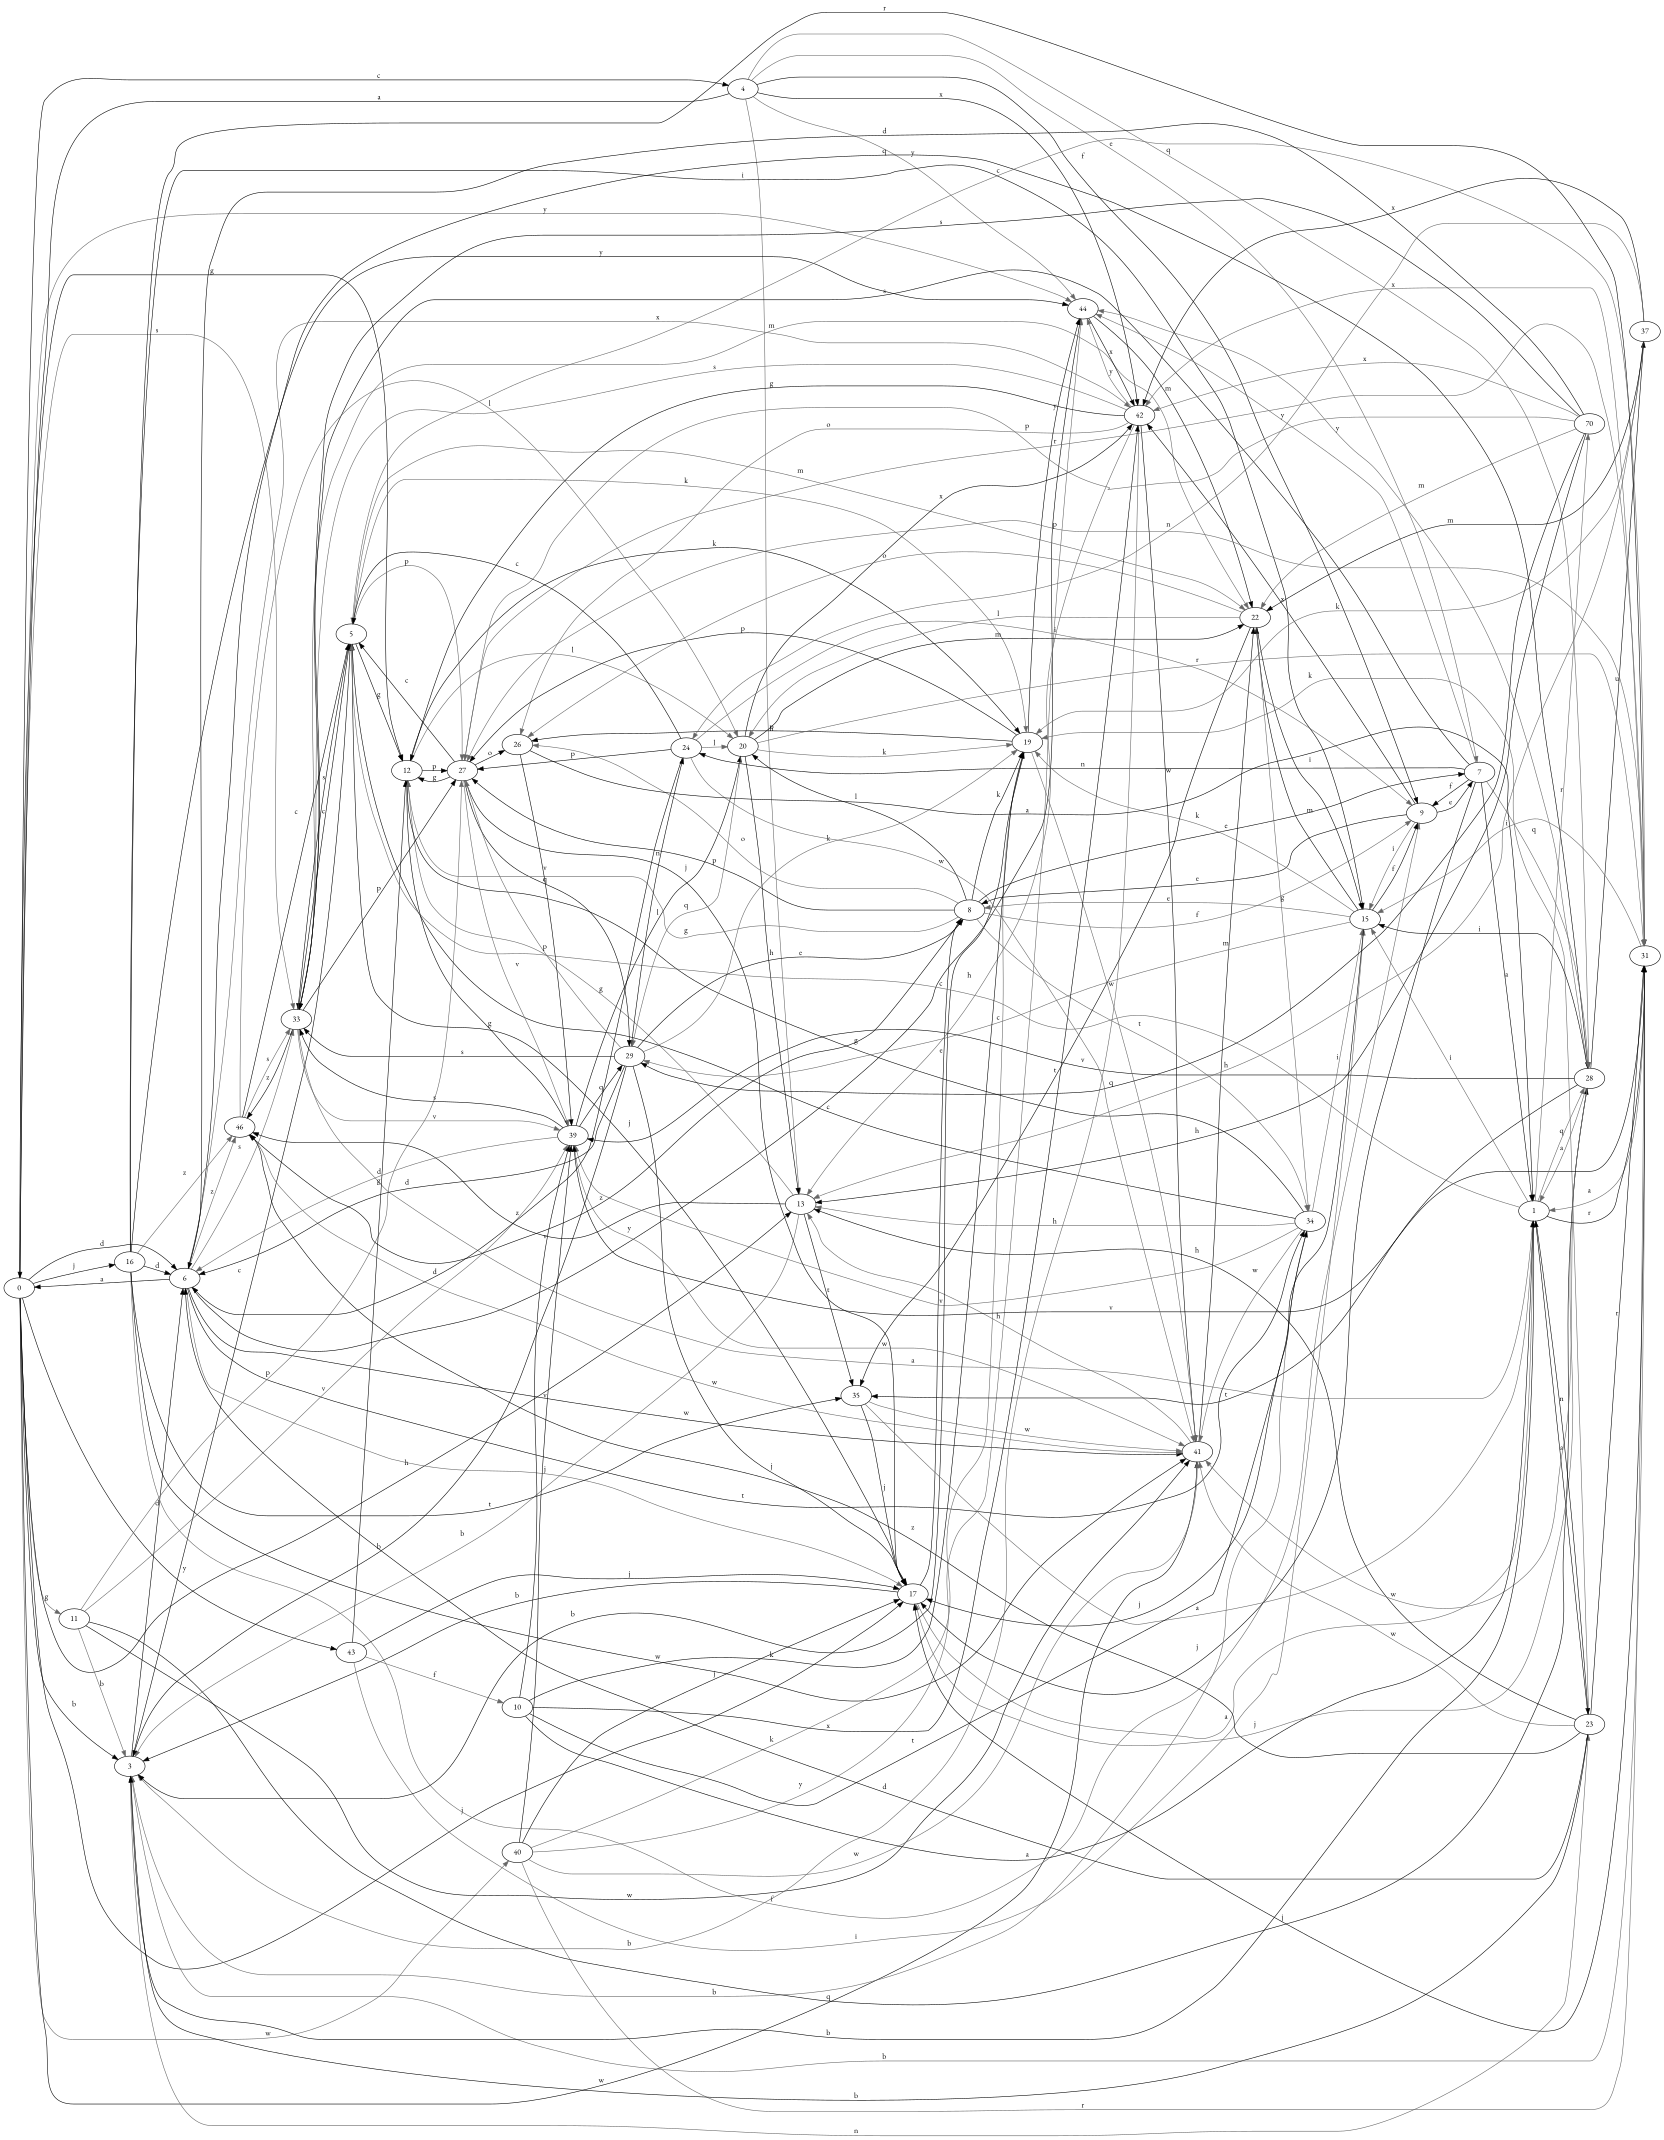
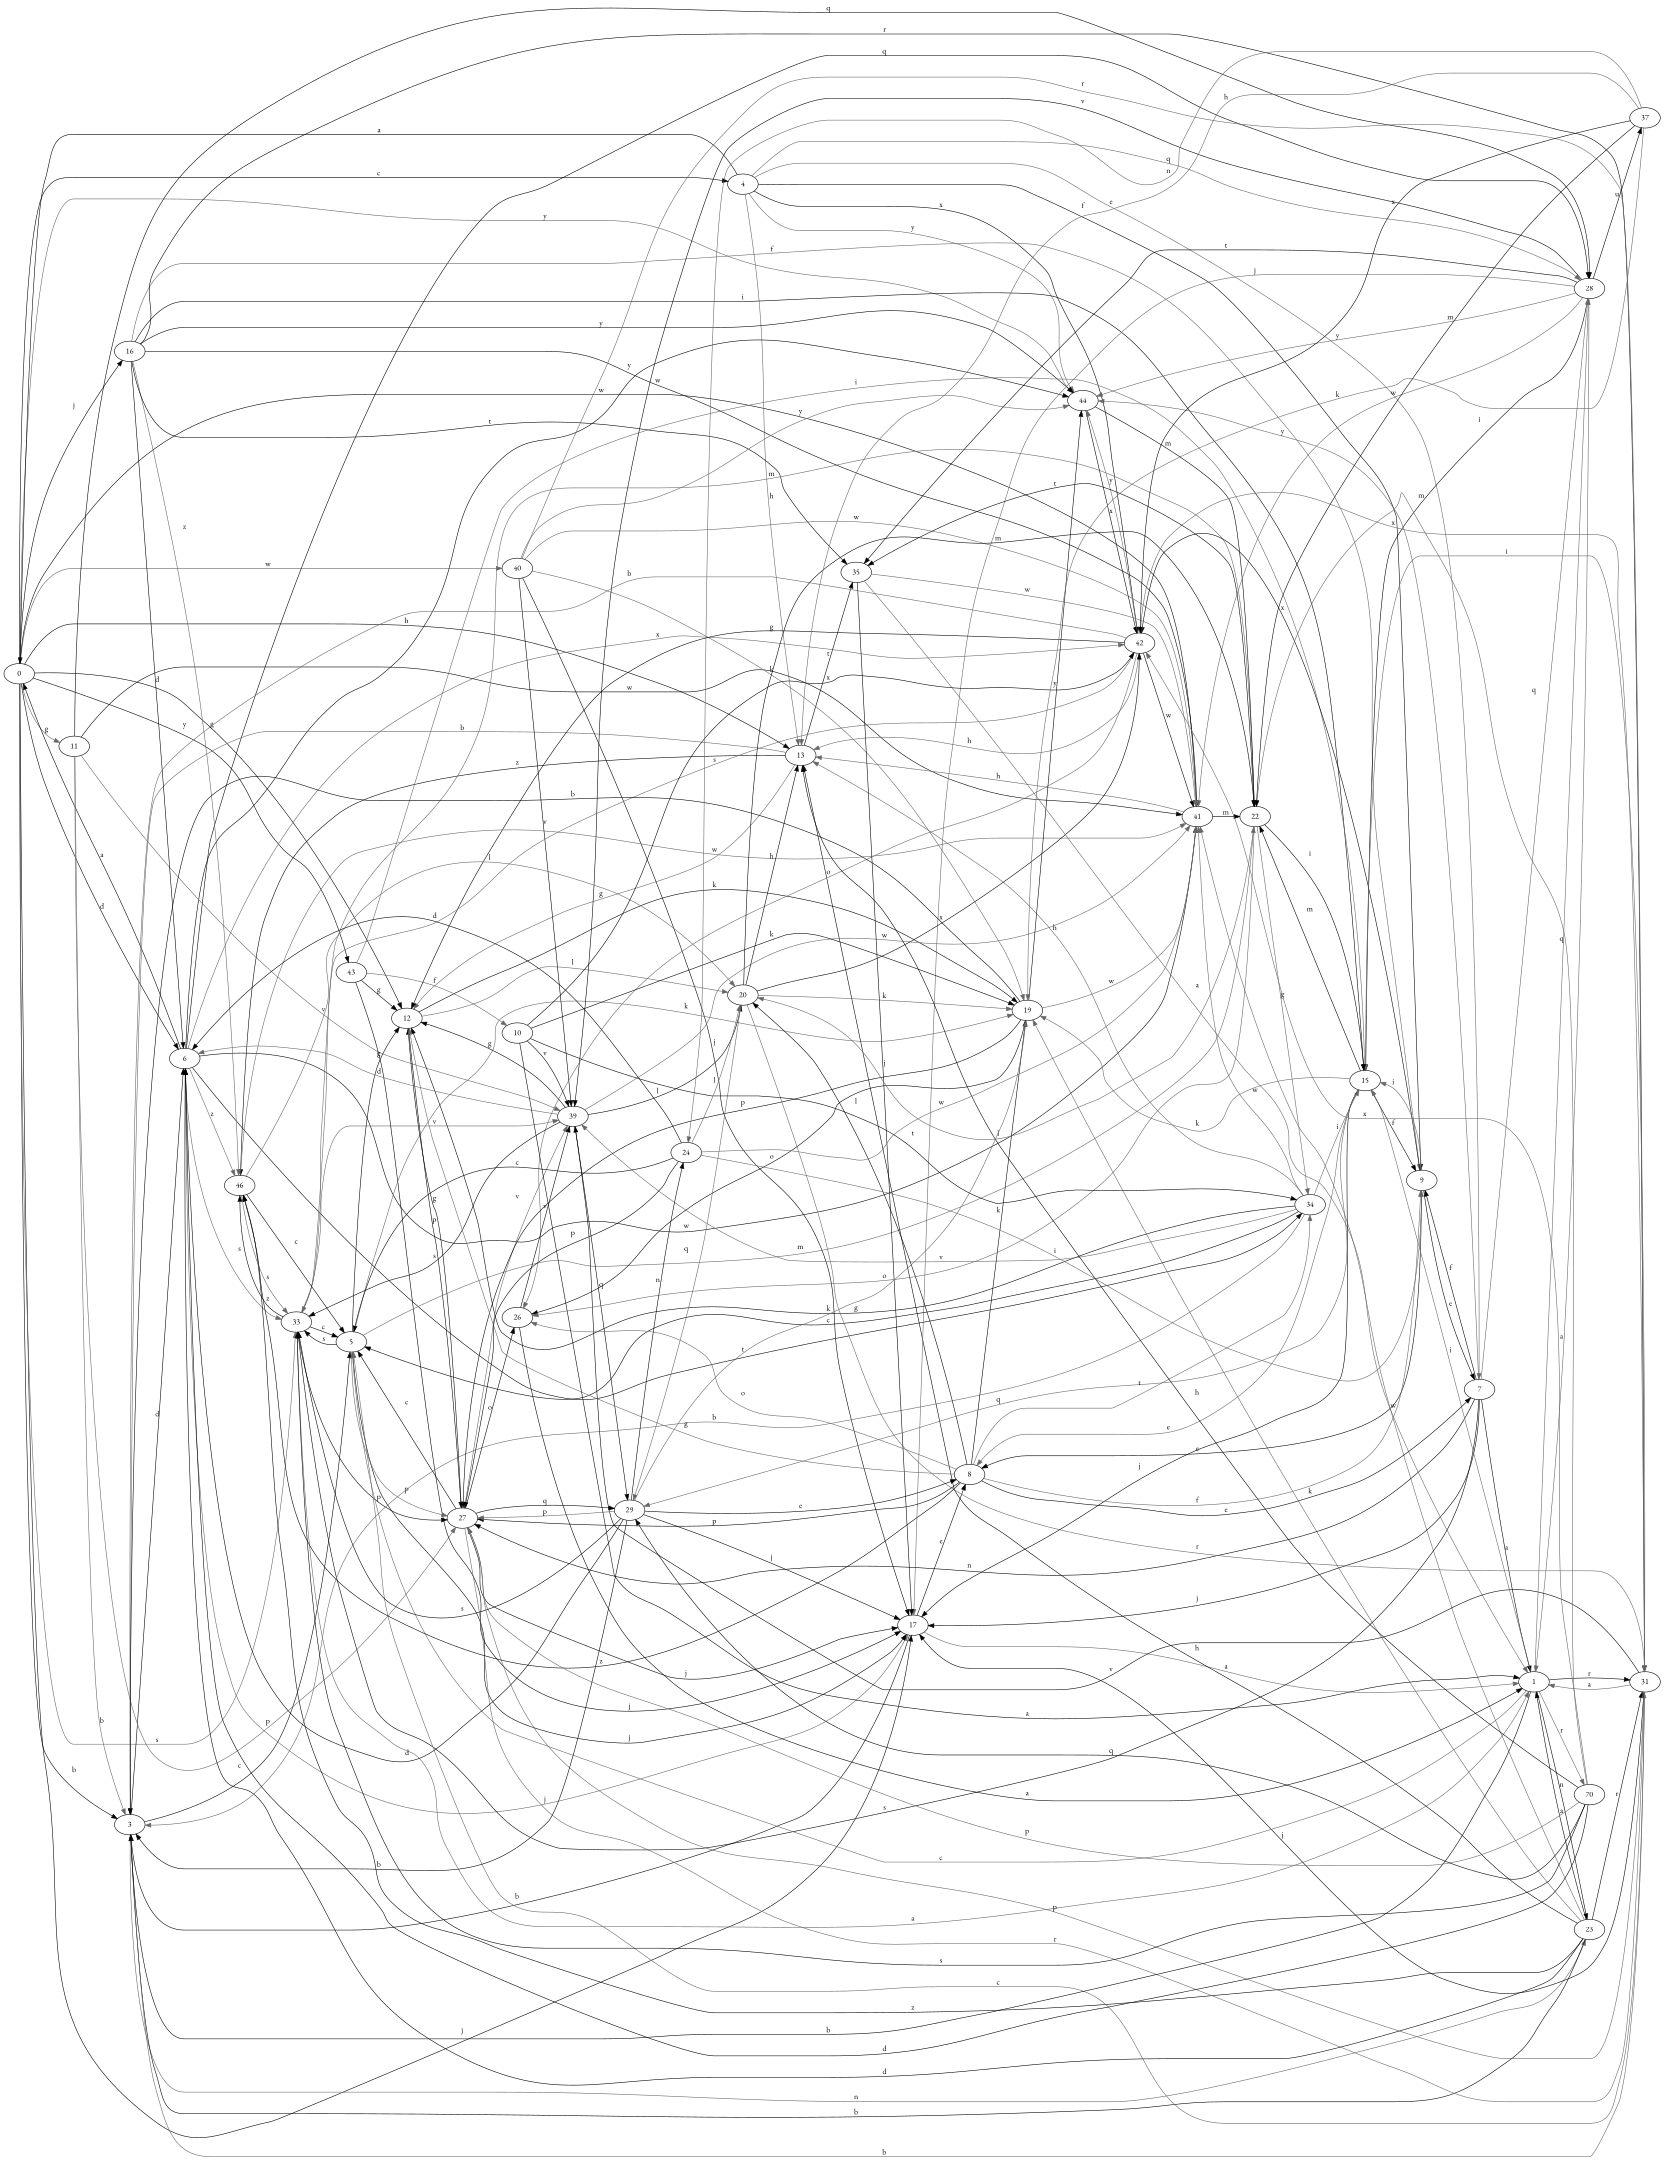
(1084, 768) -> (1001, 1573)
(998, 1017) -> (998, 1399)
